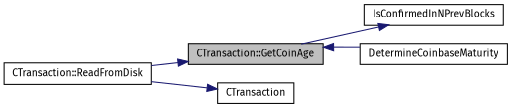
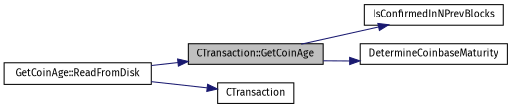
(347, 47) -> (336, 61)
(78, 74) -> (78, 74)
